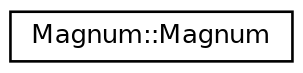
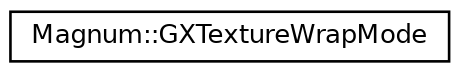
(151, 37) -> (230, 37)
